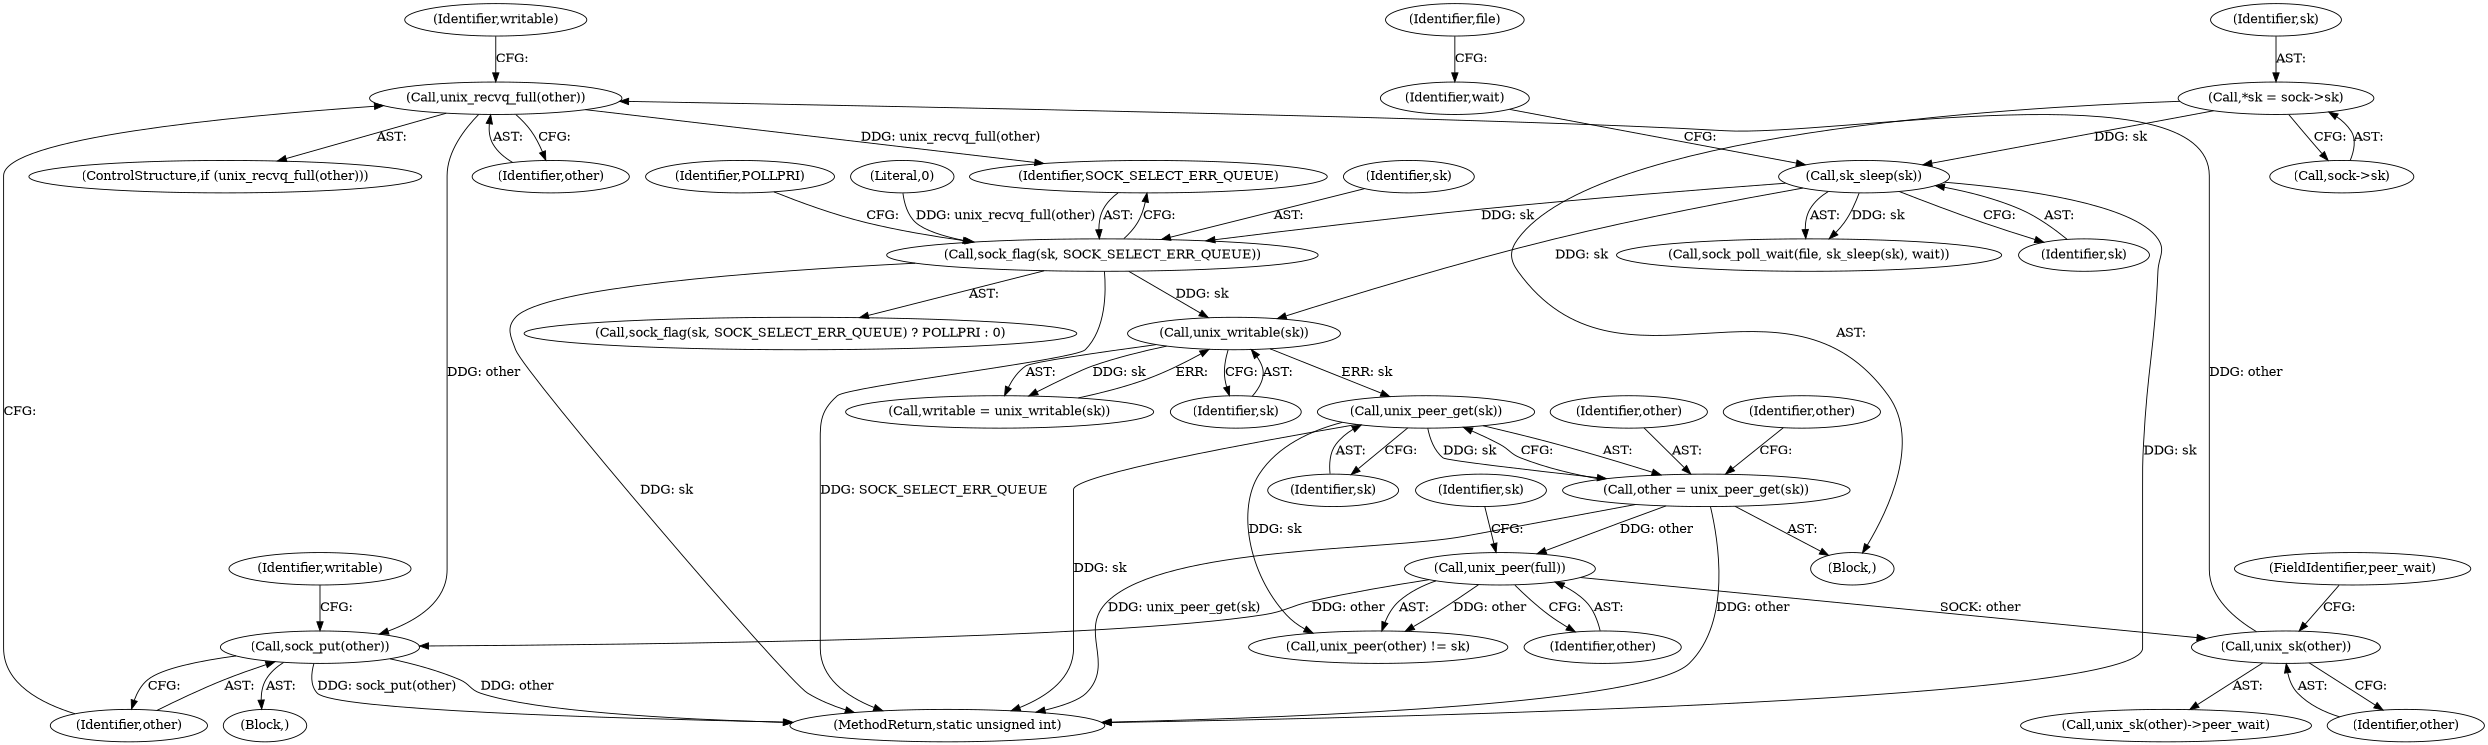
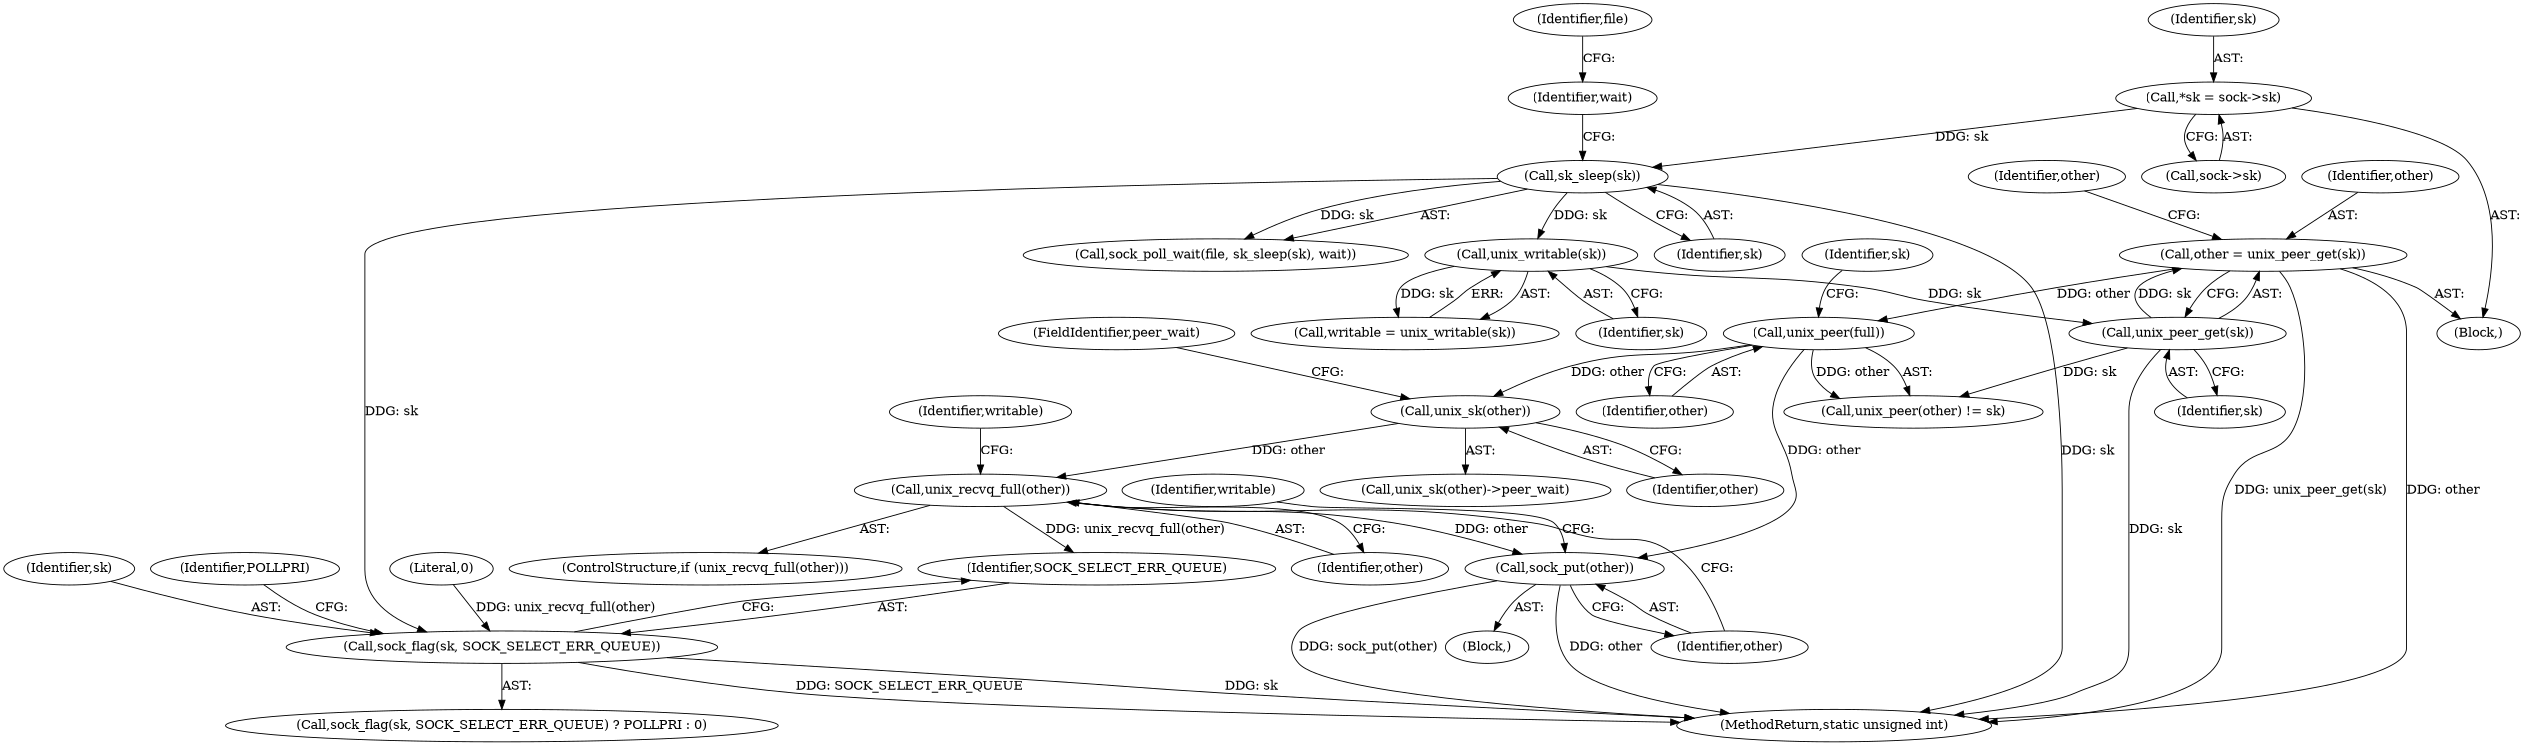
(1165, 292) -> none
(1367, 373) -> (1954, 294)
(1980, 608) -> (1608, 373)
